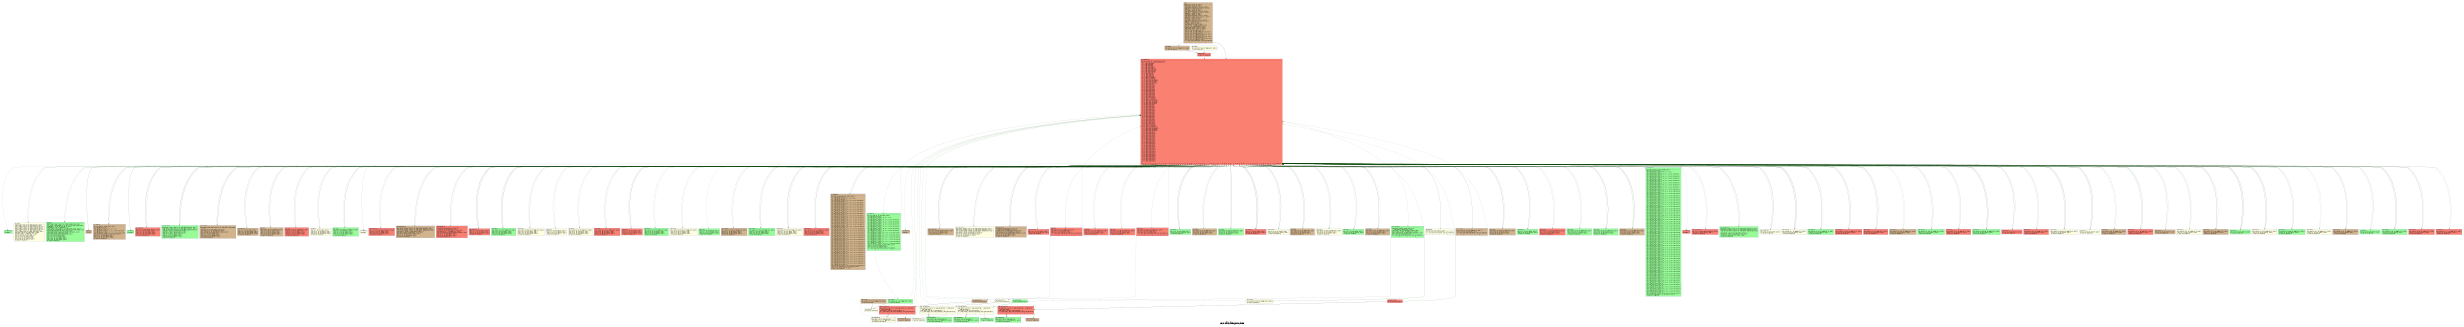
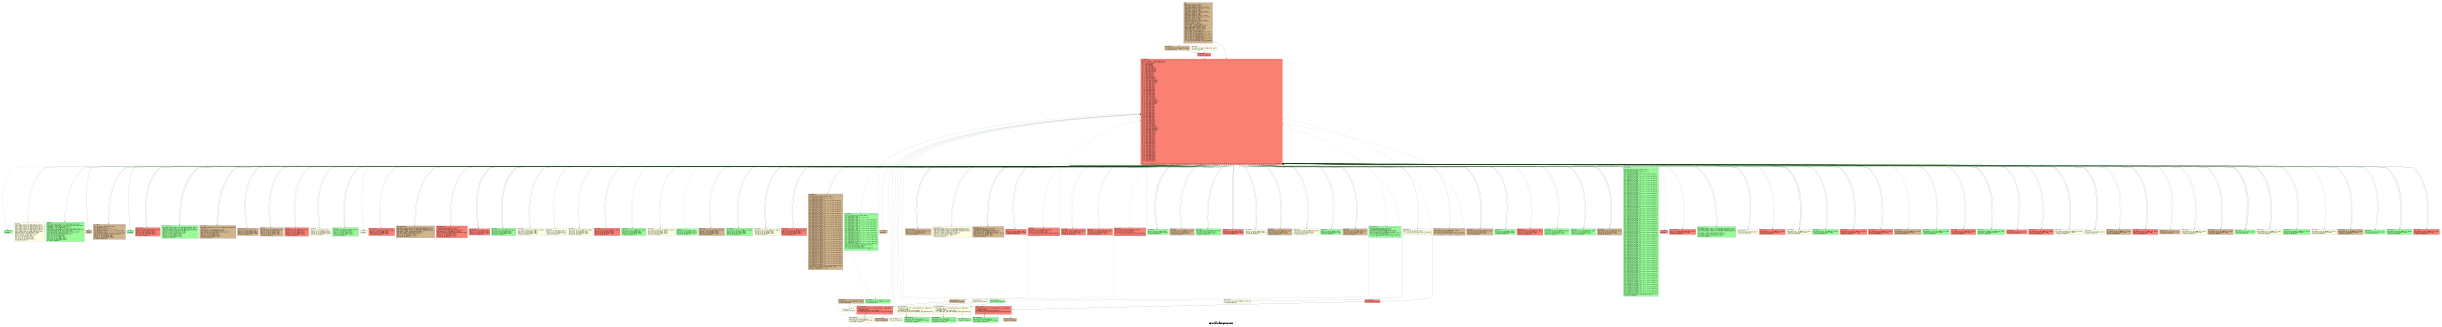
(632, 232) -> none
